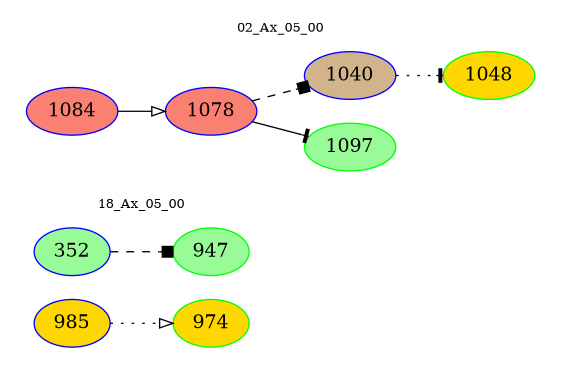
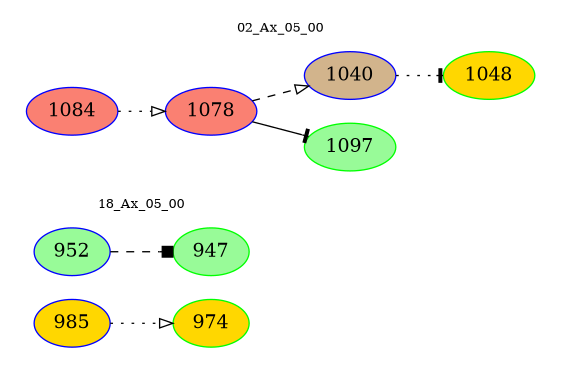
(274, 95) -> (274, 95)
(135, 111) -> (135, 111)
(72, 252) -> (72, 252)
